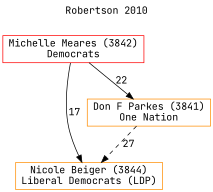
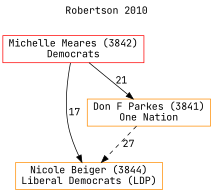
(121, 81) -> (121, 81)
